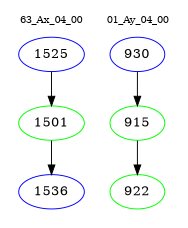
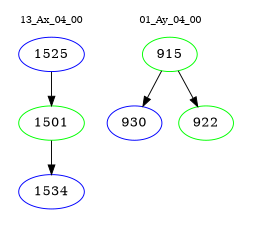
(52, 21) -> (52, 21)
(137, 84) -> (155, 84)
(52, 192) -> (52, 192)
